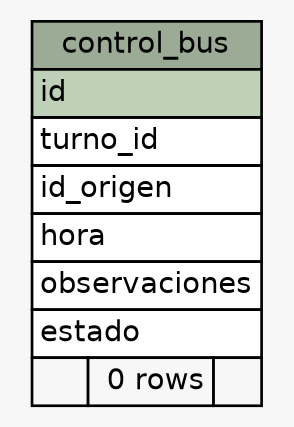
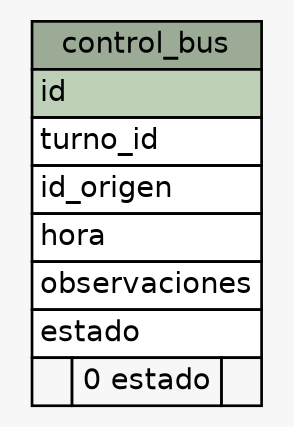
(156, 380) -> (148, 380)
